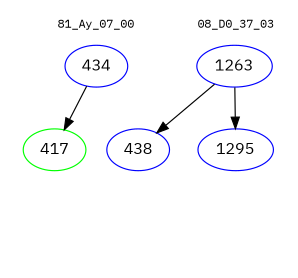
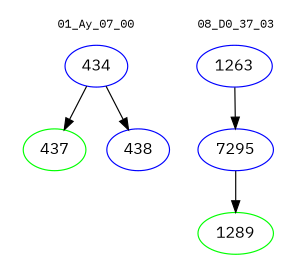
(96, 25) -> (96, 25)
(195, 101) -> (115, 103)
(55, 150) -> (55, 150)
(236, 150) -> (236, 150)
none -> (236, 233)
